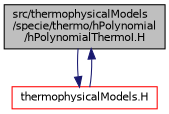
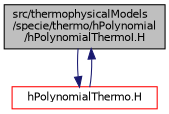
(85, 98) -> (85, 98)
